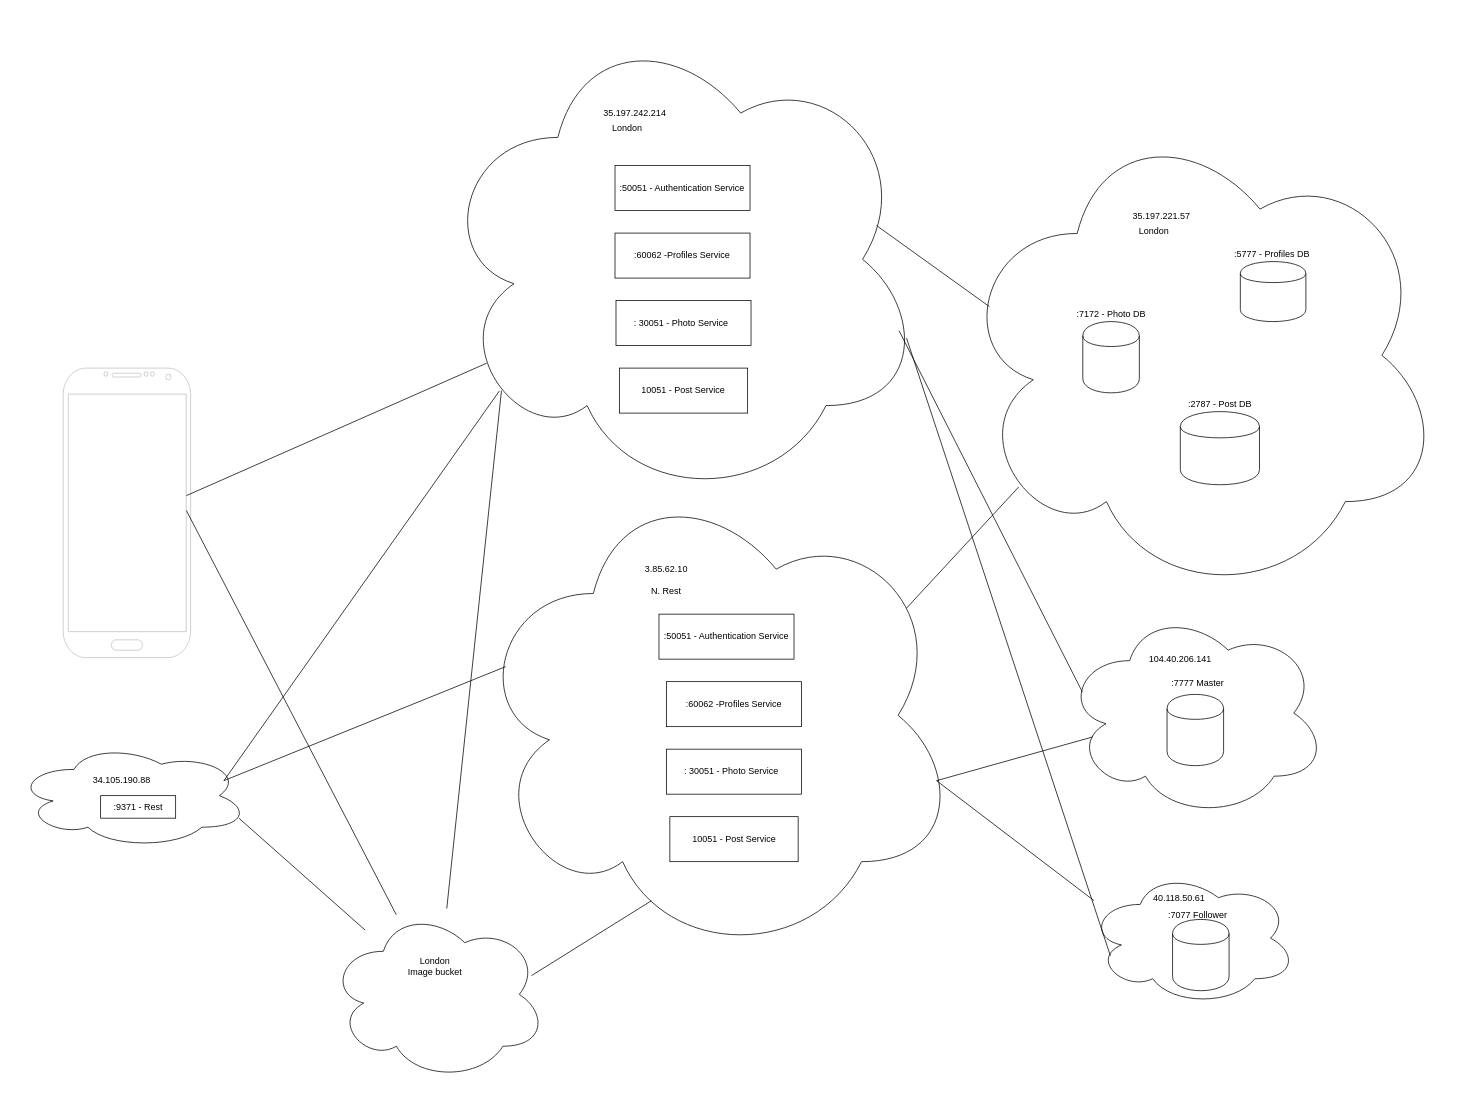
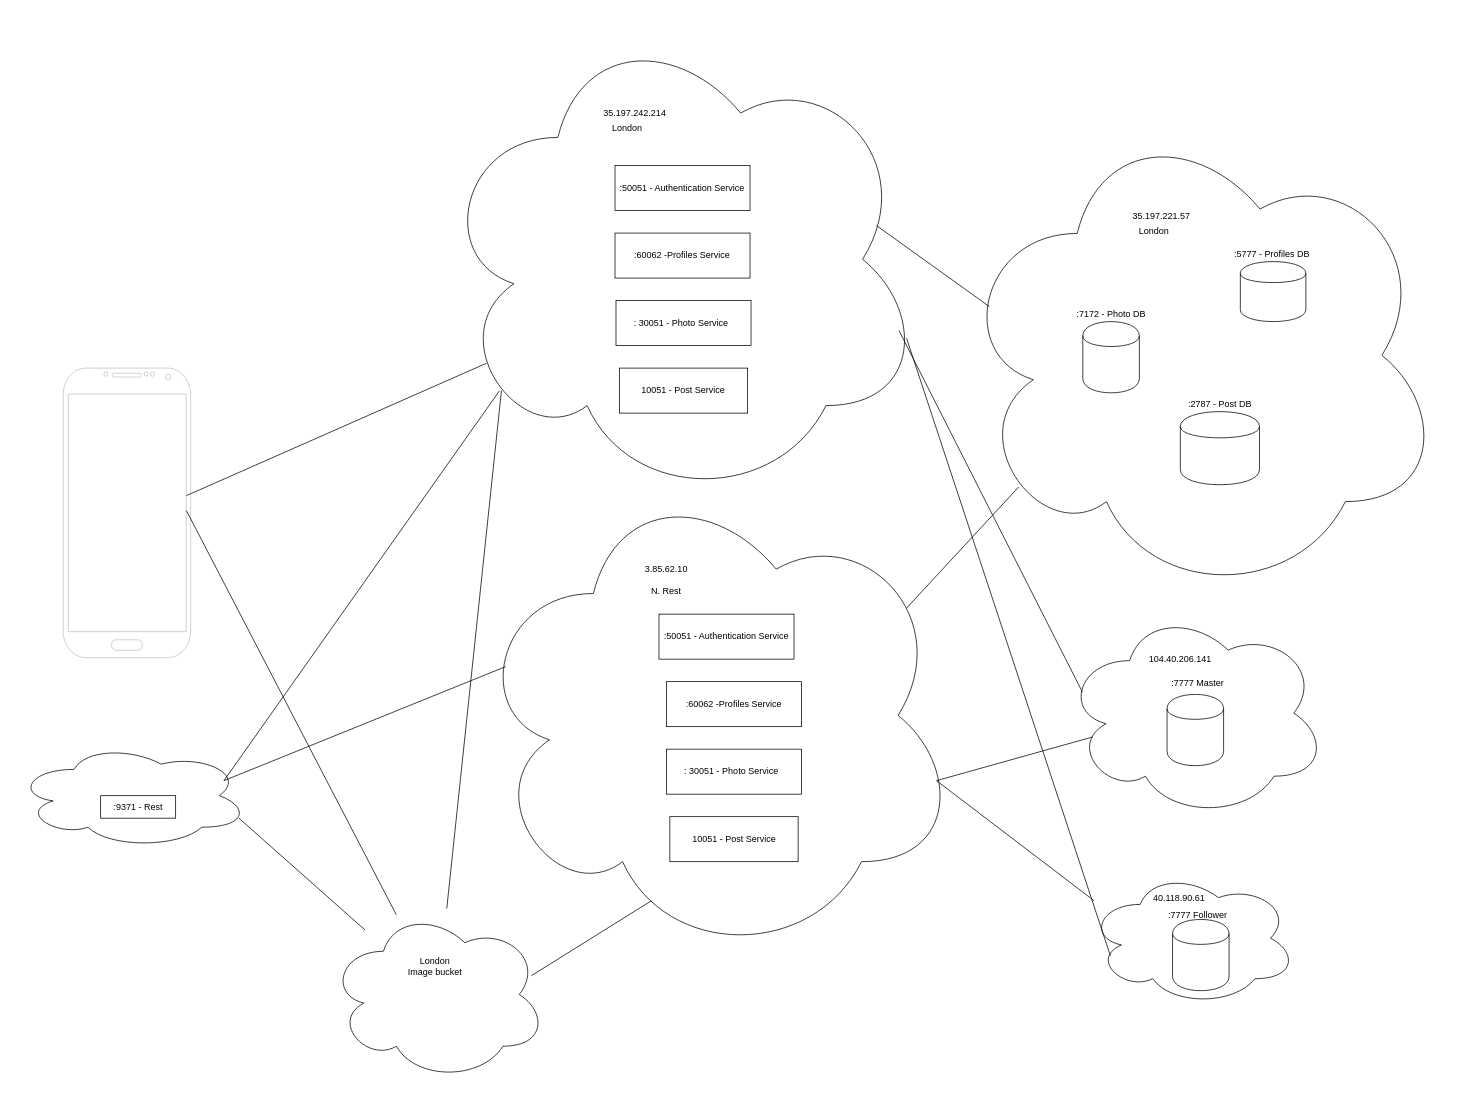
(122, 780) -> none
(1179, 898) -> (1179, 898)
(1198, 915) -> (1198, 915)
